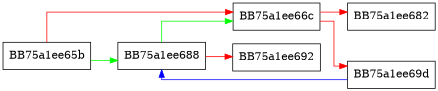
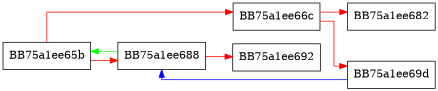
(183, 21) -> (108, 51)
(101, 60) -> (101, 60)
